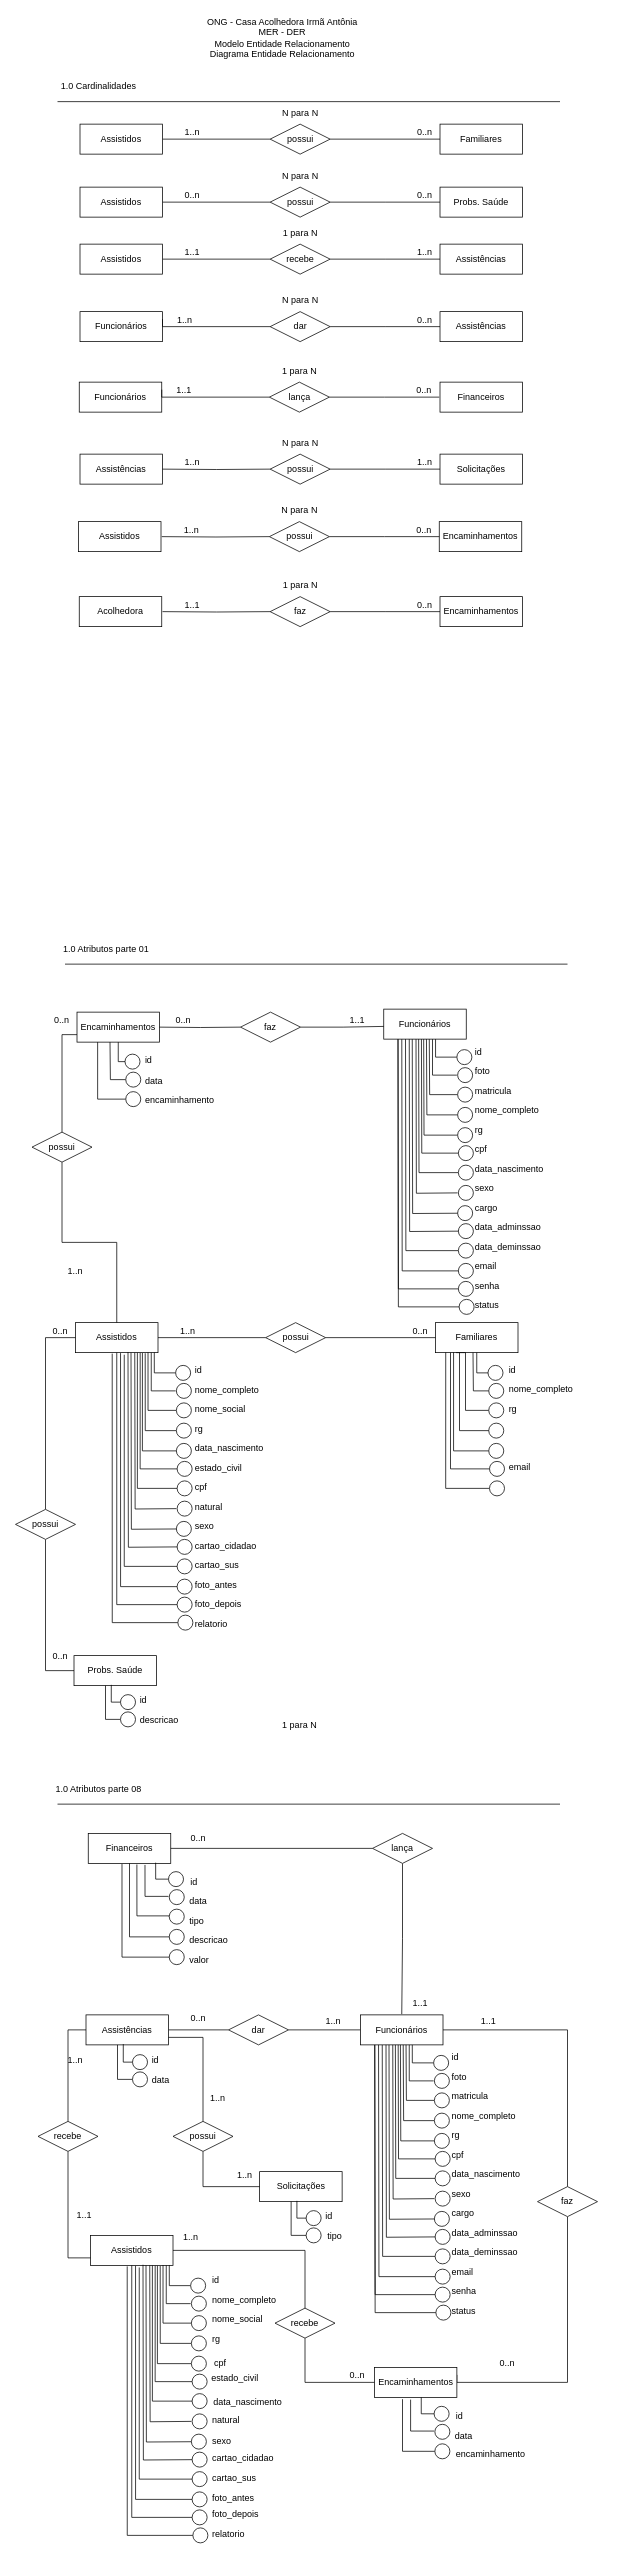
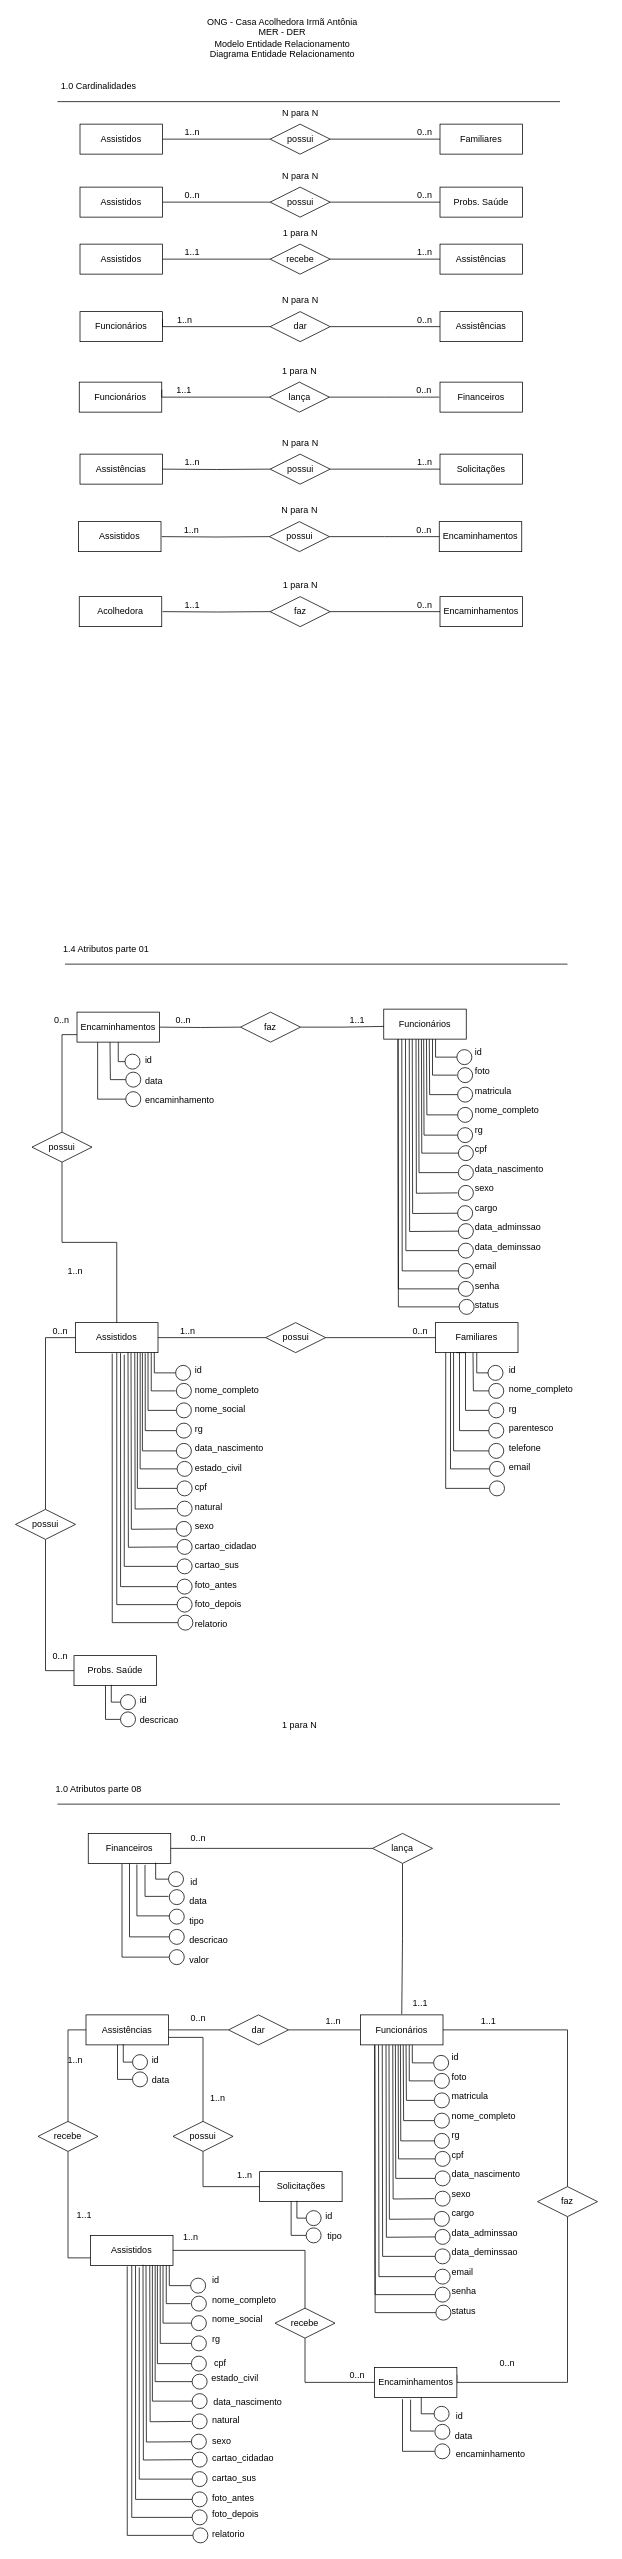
(106, 949) -> (106, 949)
none -> (545, 1428)
none -> (545, 1447)
